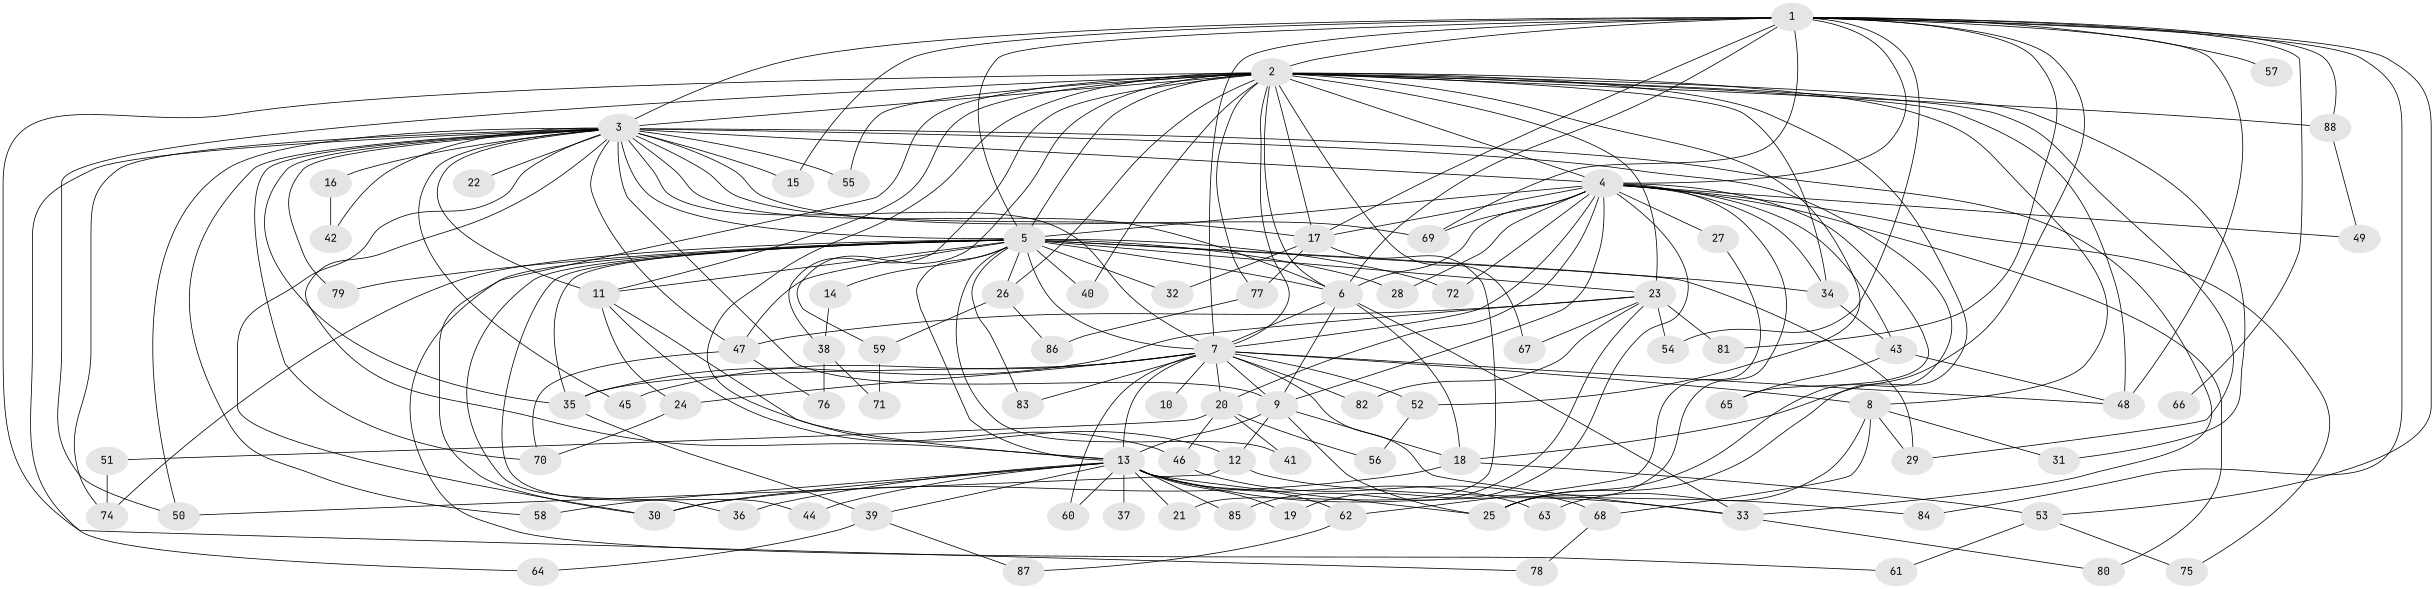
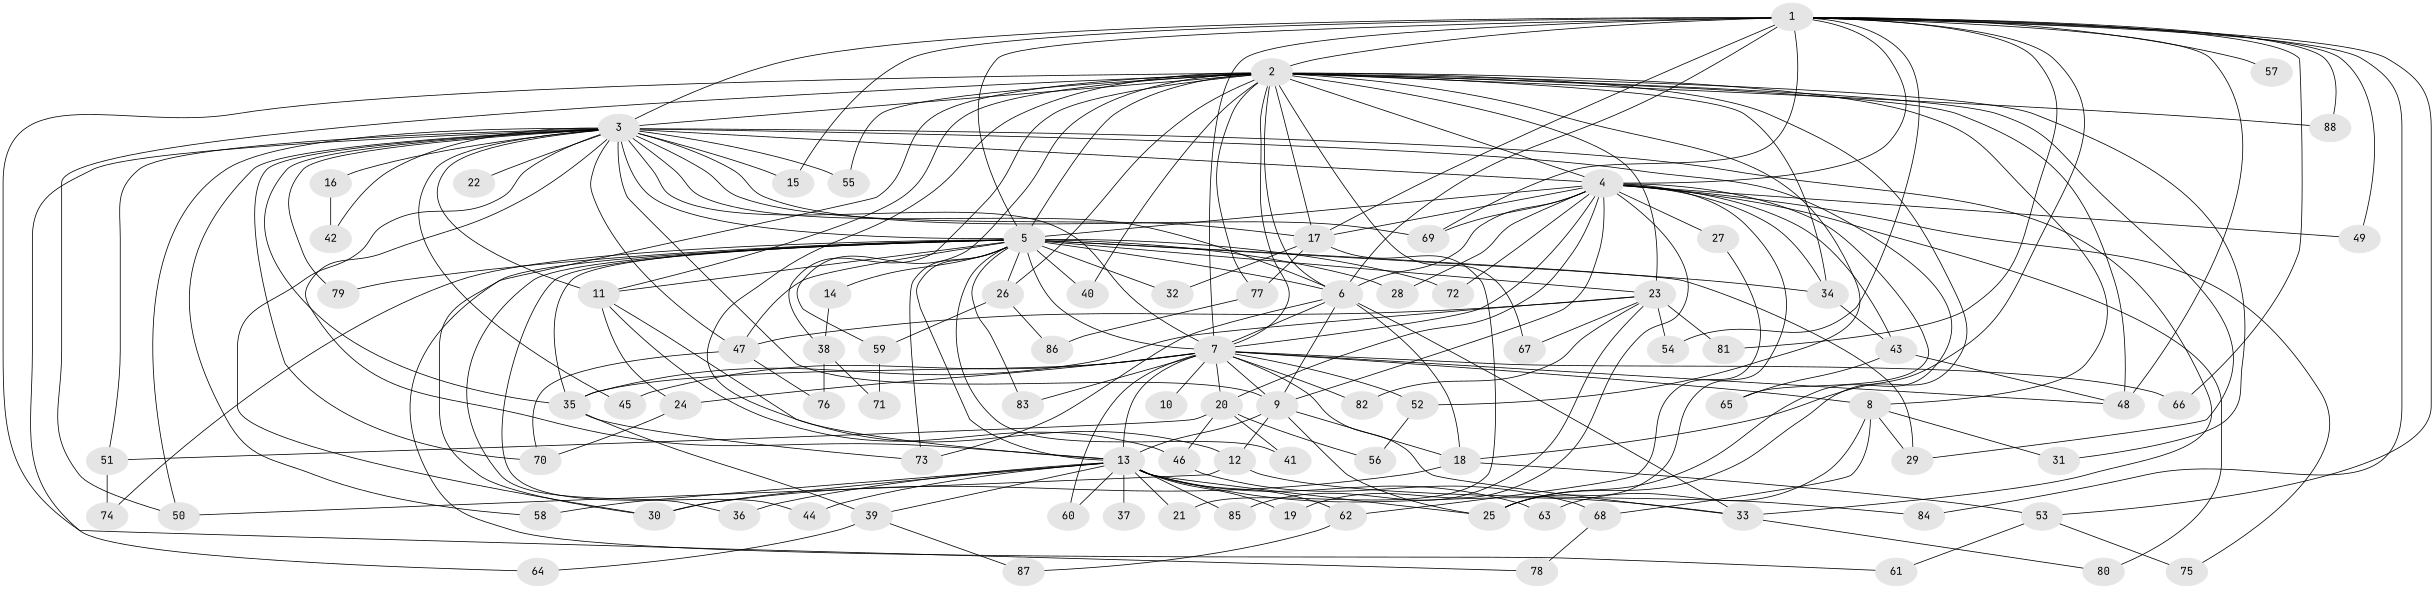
(121, 168) -> (152, 164)
(2345, 183) -> (2341, 59)
none -> (1701, 366)
none -> (922, 461)
